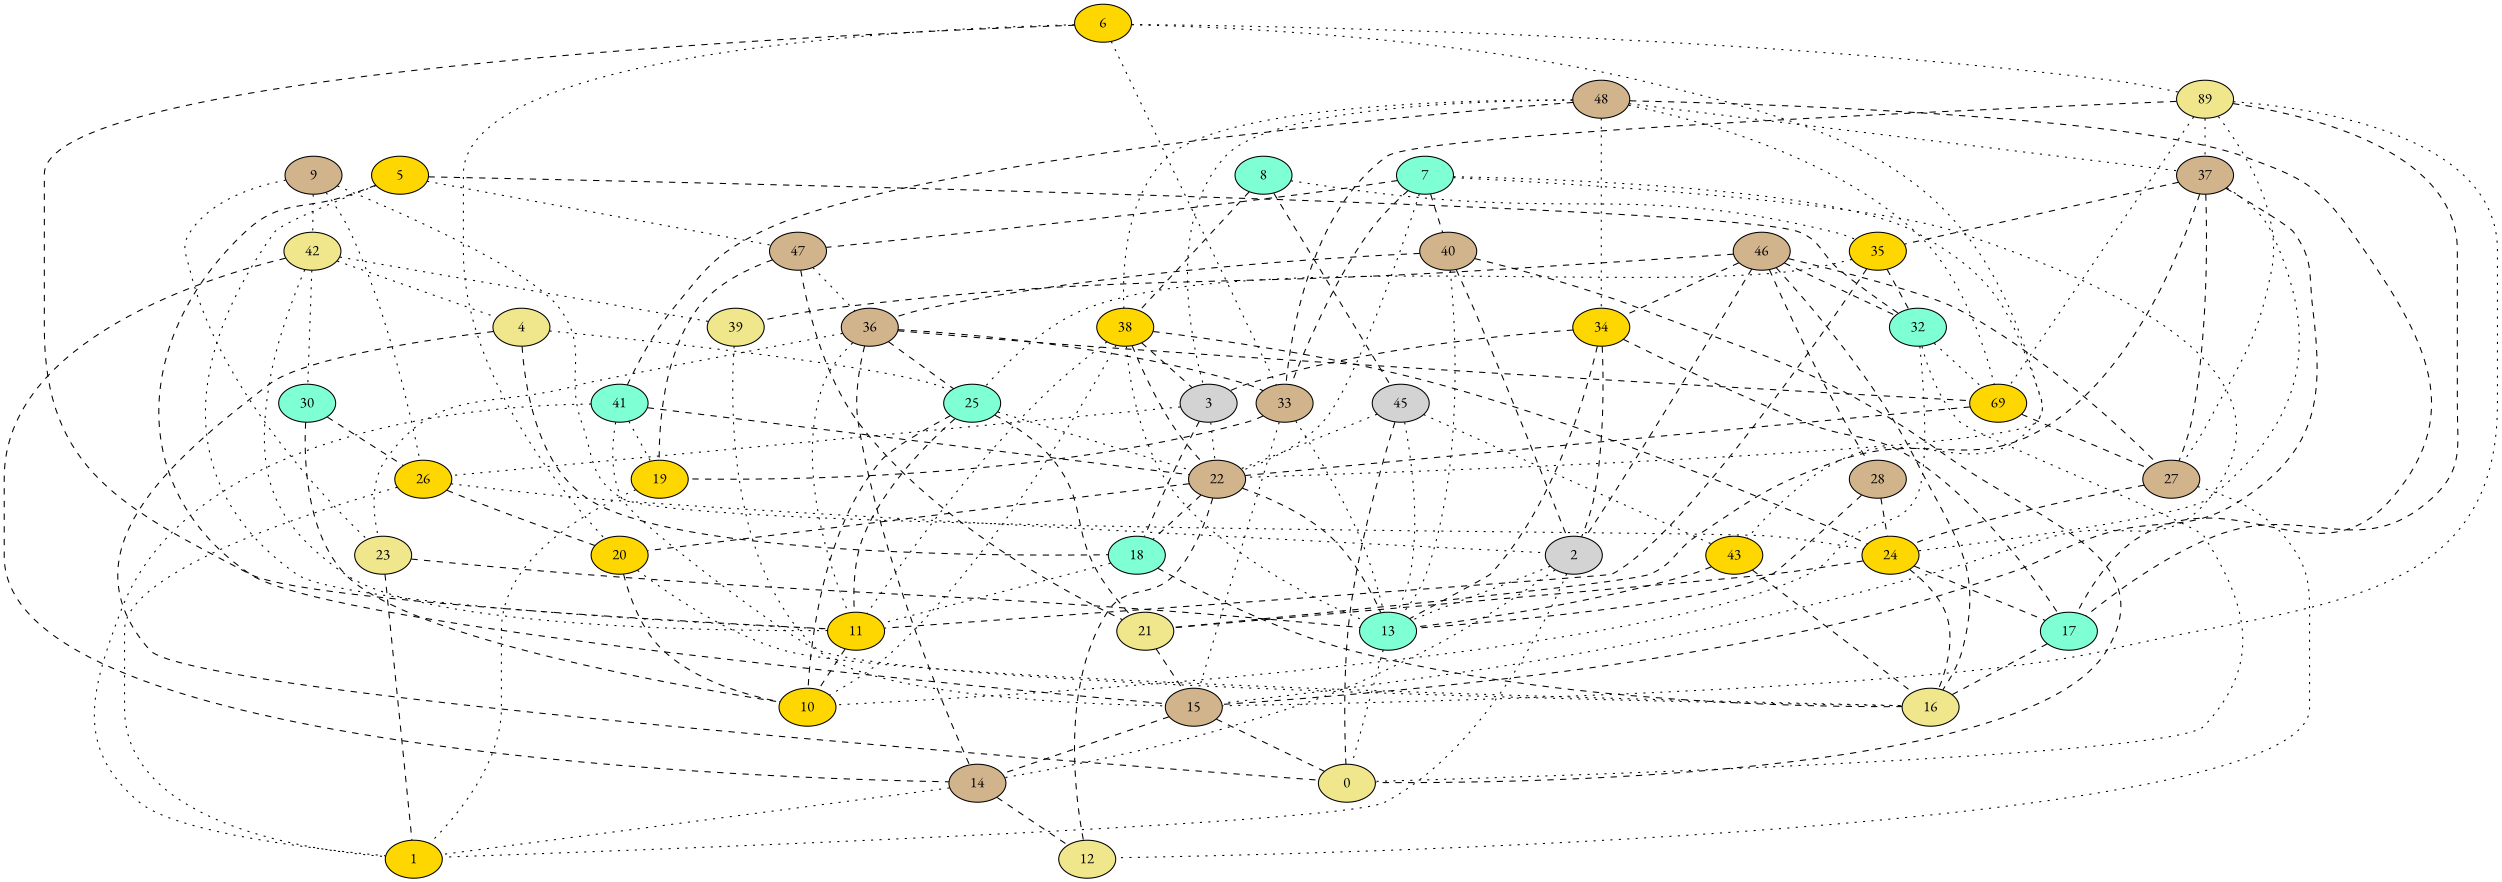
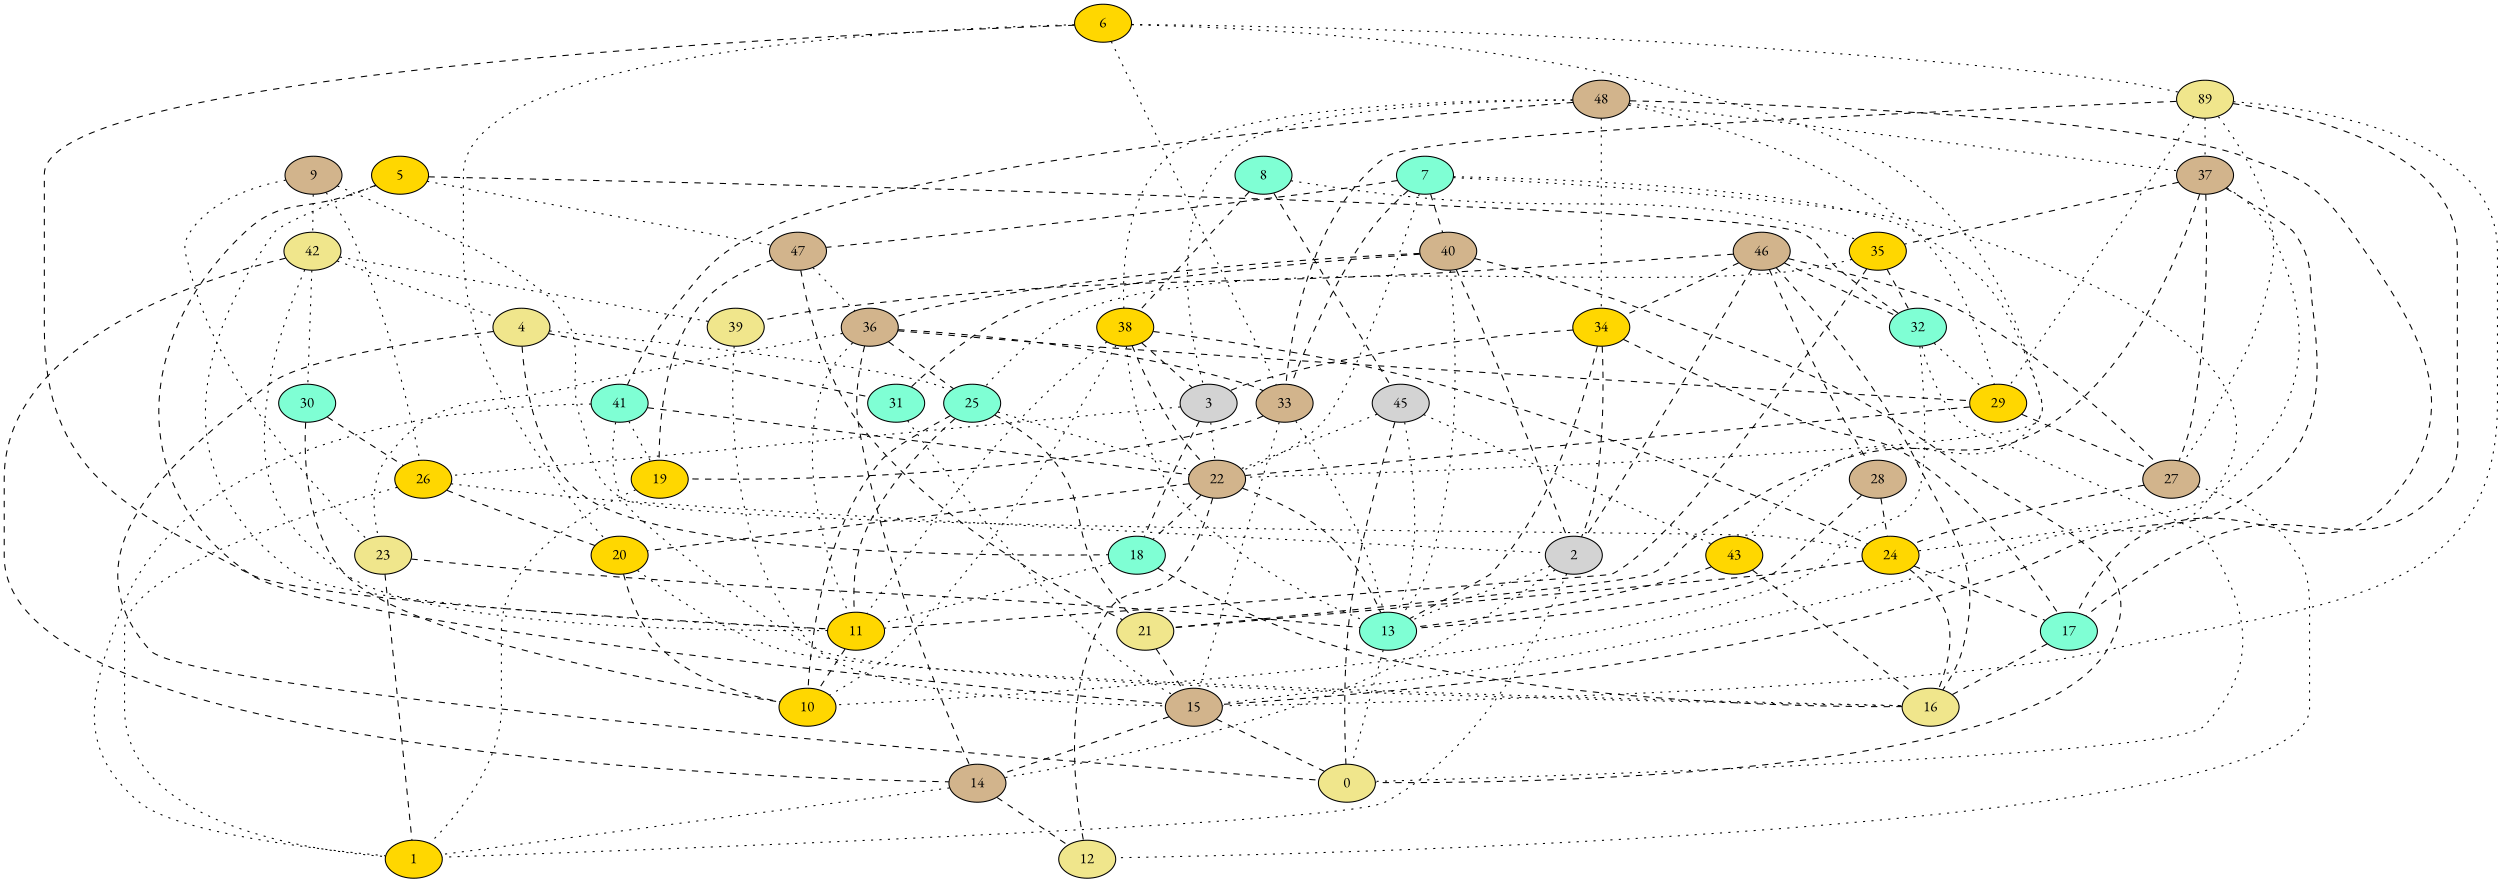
none -> (896, 403)
(1998, 403) -> (1998, 403)
